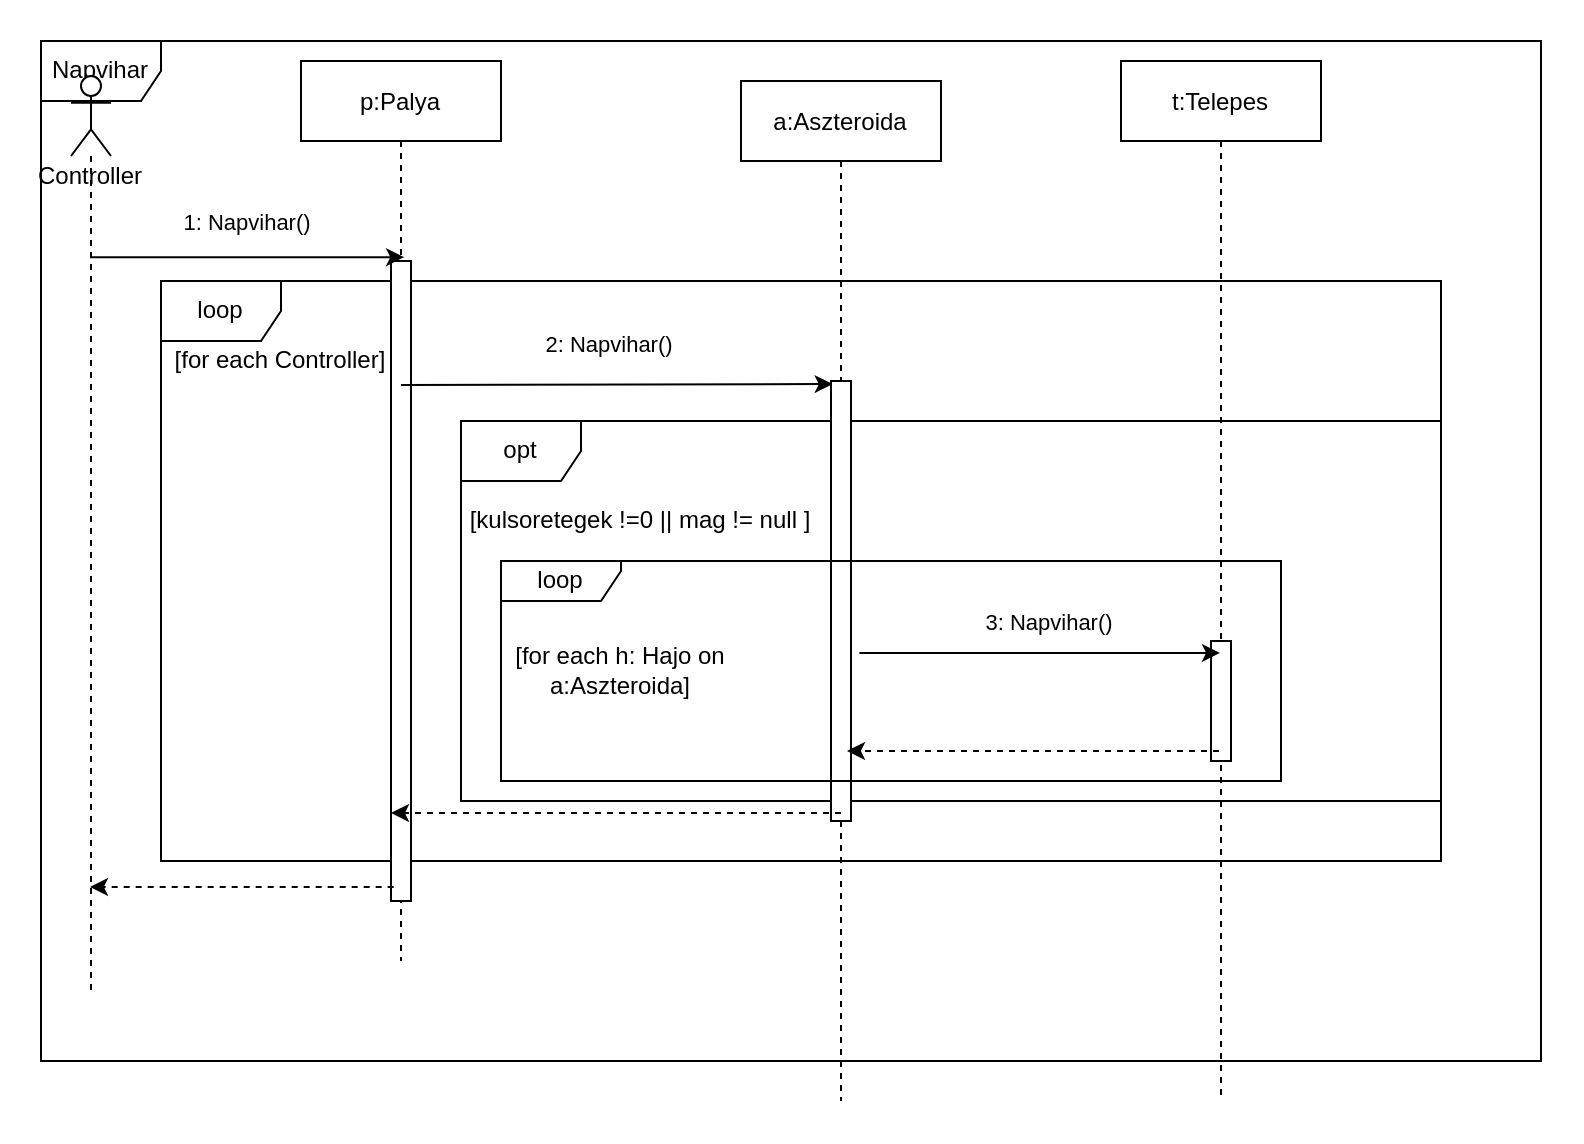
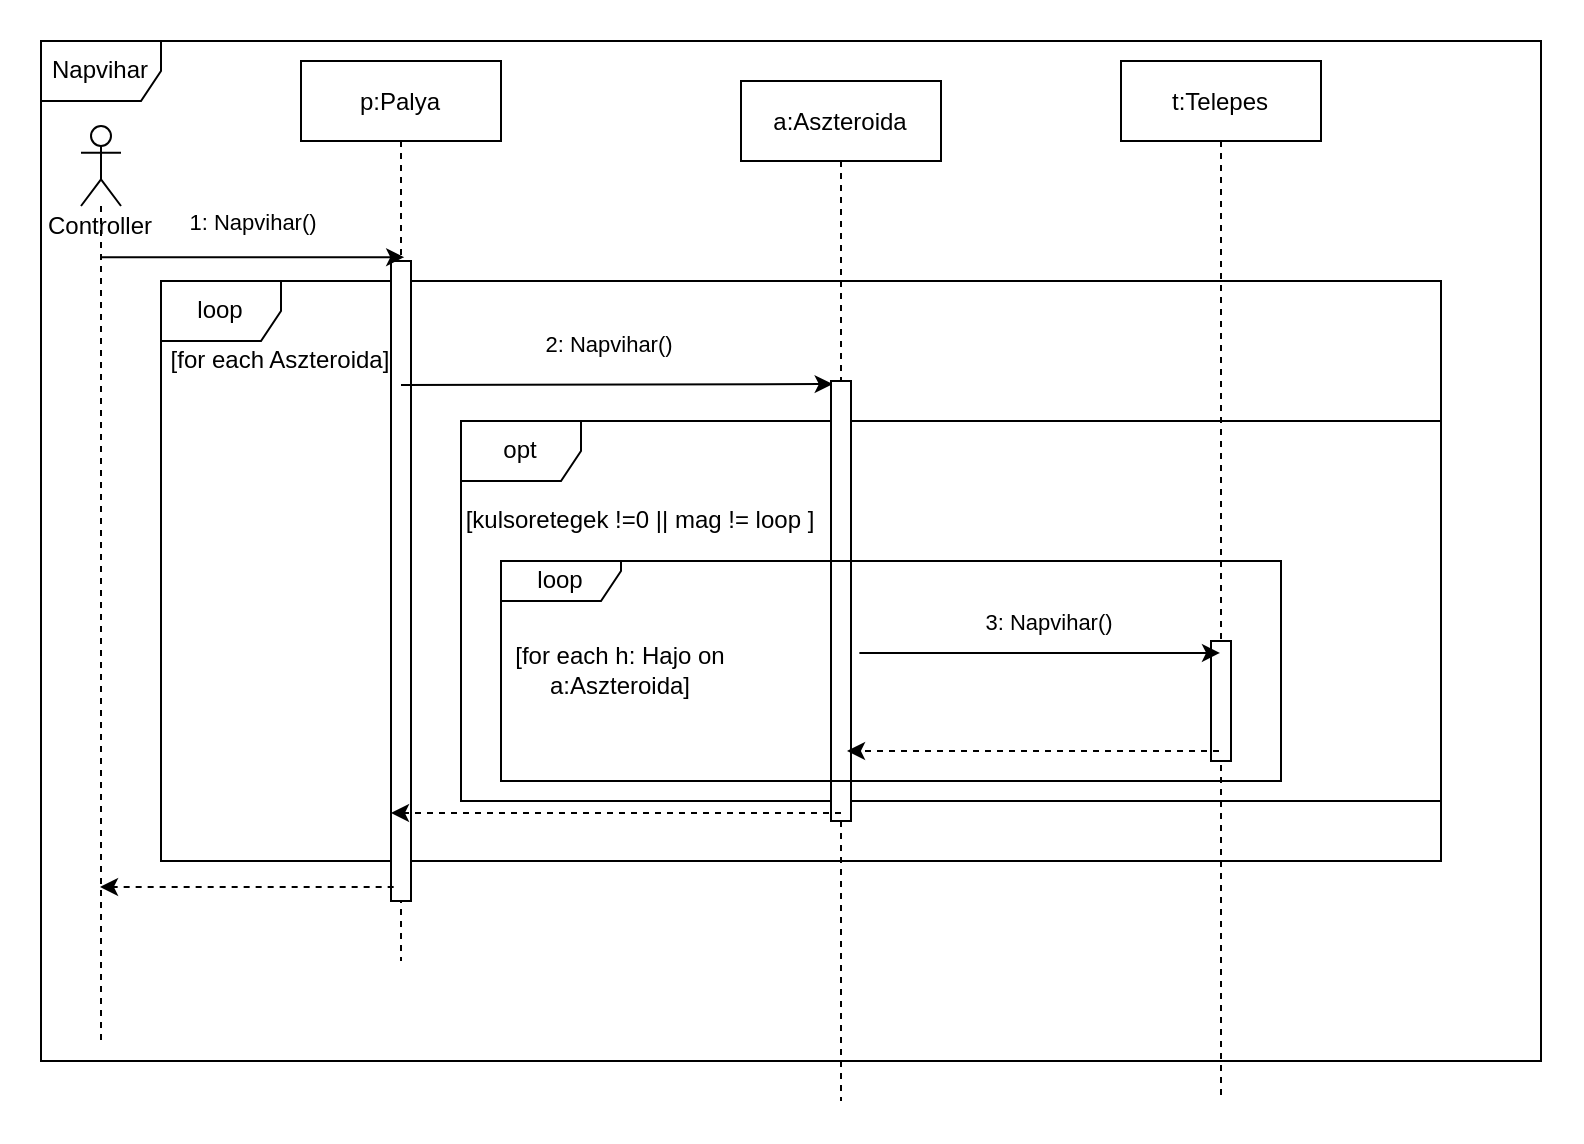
(281, 361) -> (281, 361)
(641, 521) -> (641, 521)
(91, 534) -> (101, 584)
